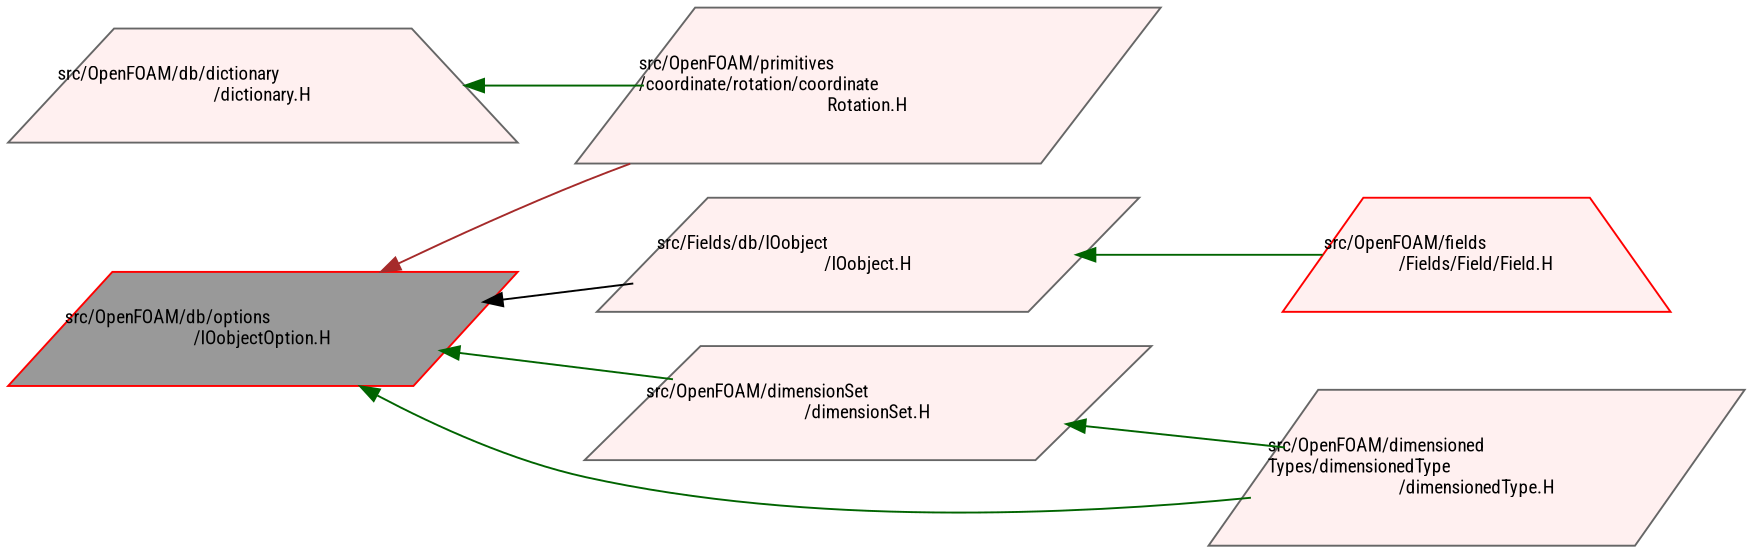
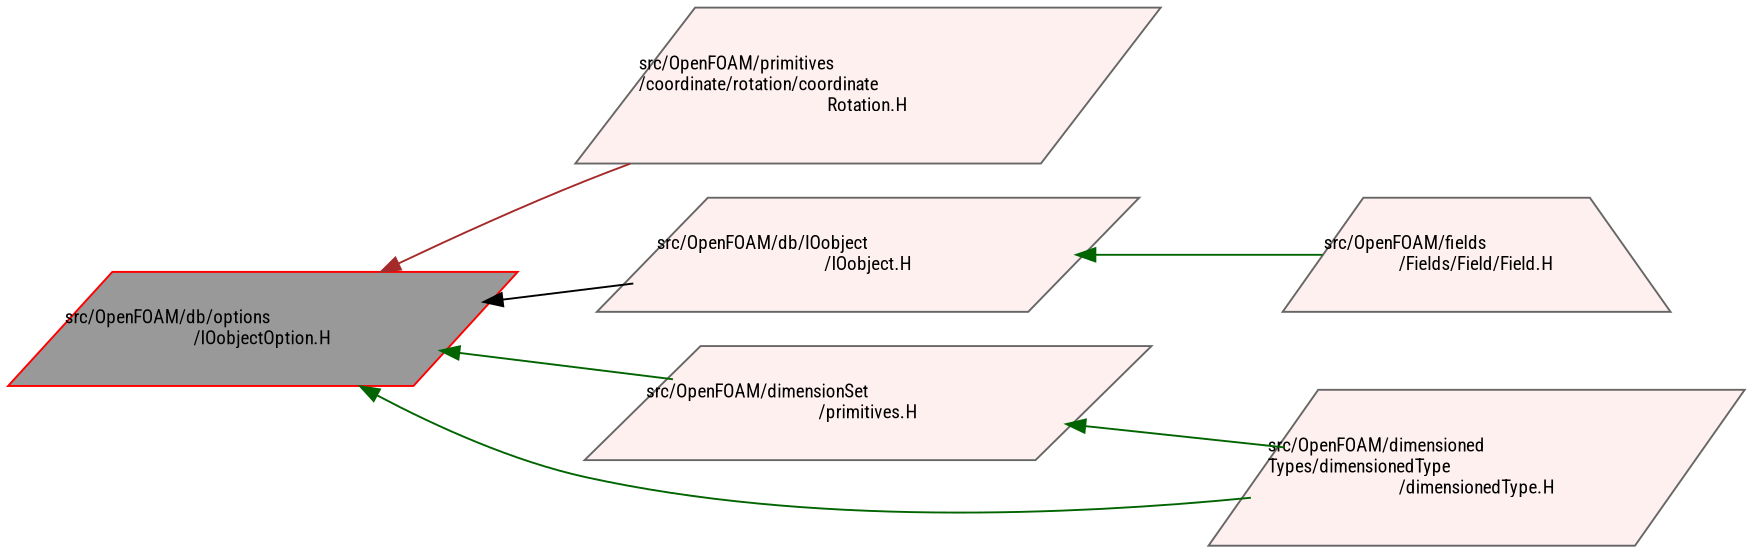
(263, 86) -> none
(868, 255) -> (868, 255)
(1477, 255) -> (1477, 255)
(868, 403) -> (868, 403)
